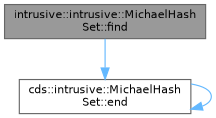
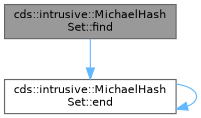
(105, 22) -> (90, 22)
